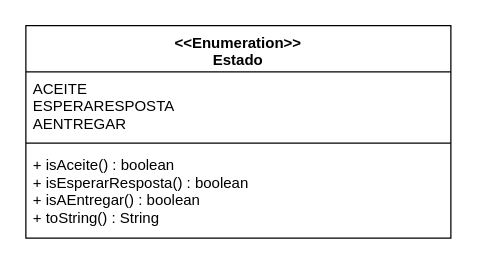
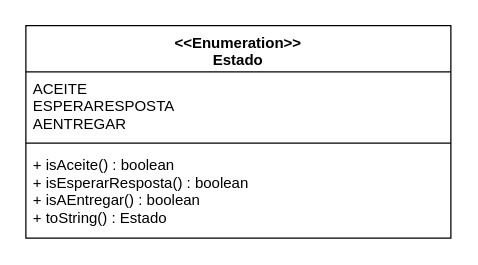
(111, 165) -> (111, 165)
